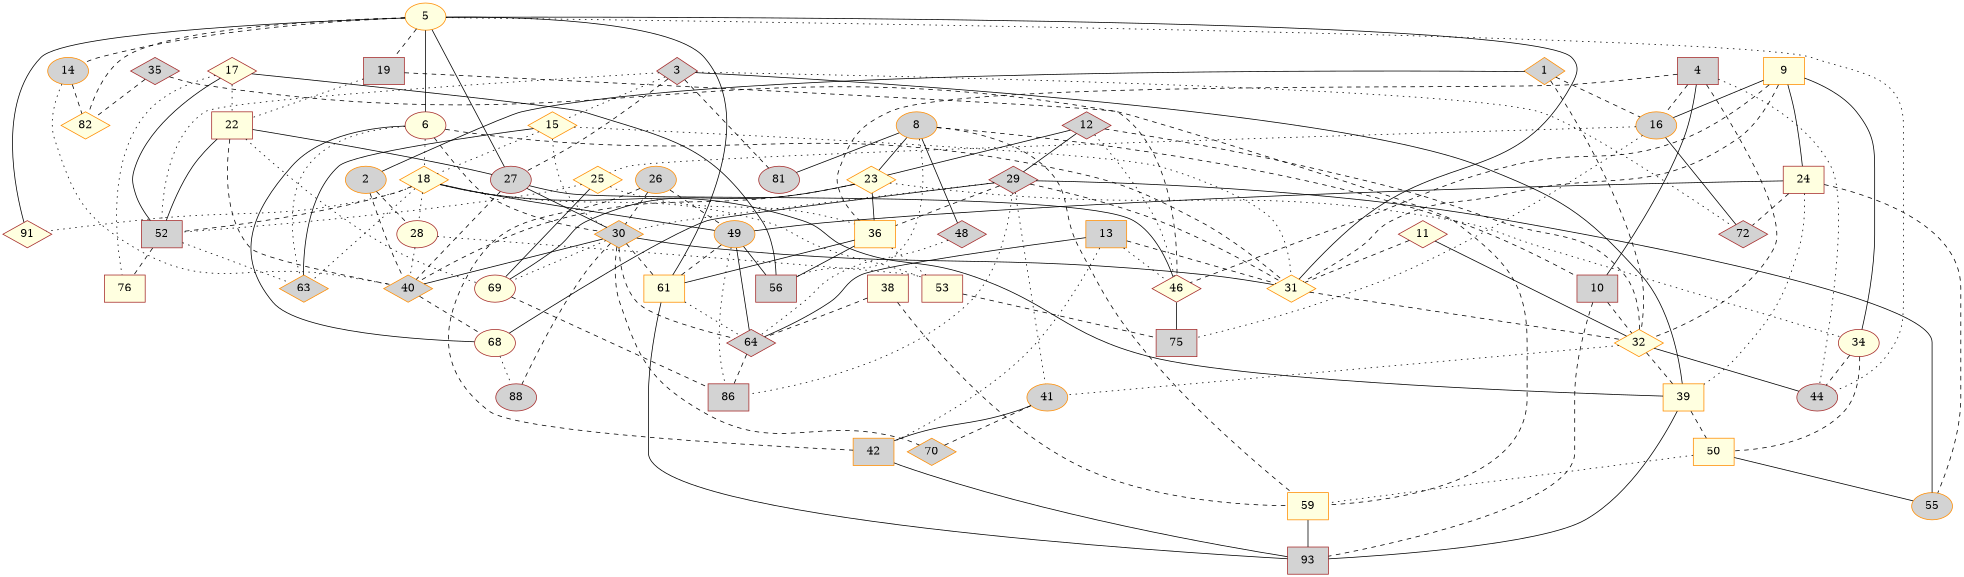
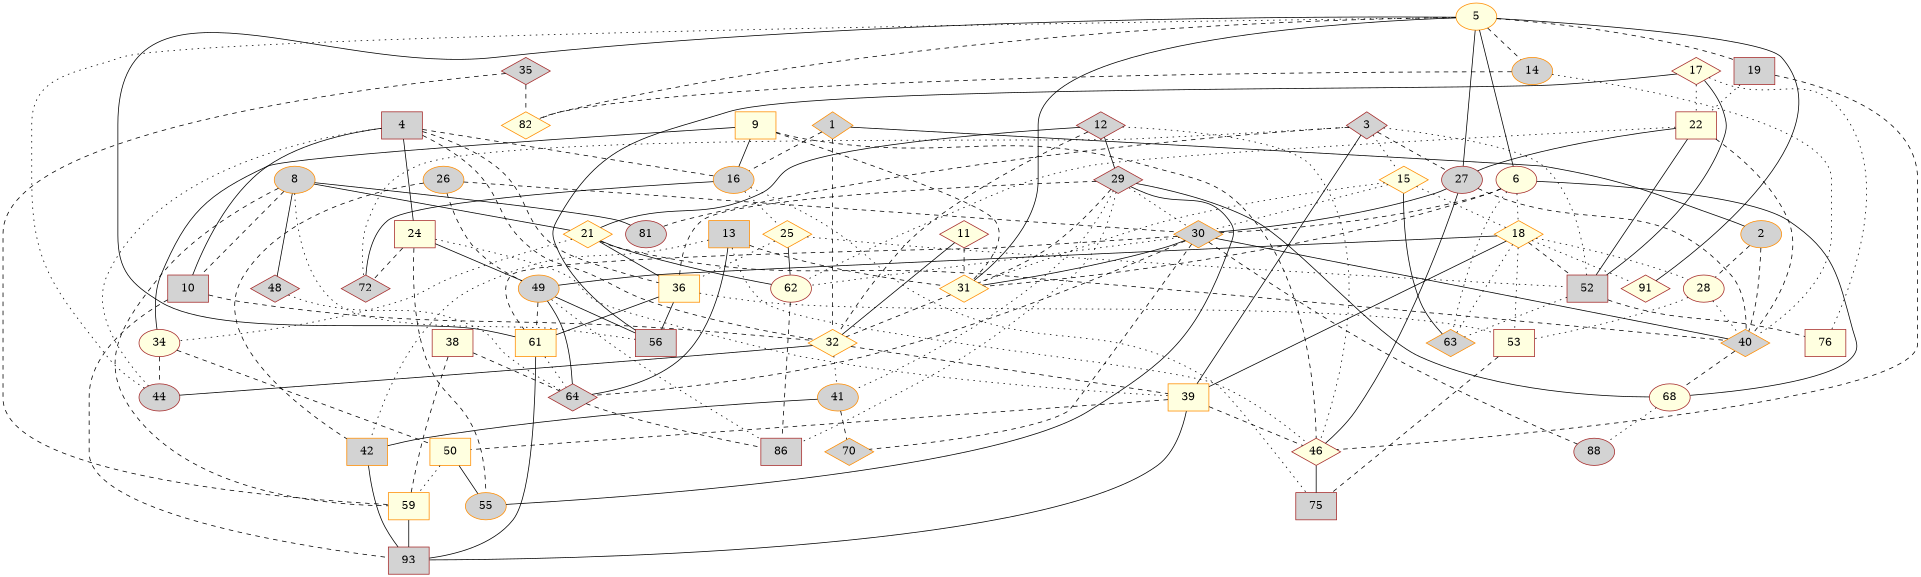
(1796, 117) -> (408, 180)
(871, 180) -> (588, 234)
(495, 289) -> (791, 289)
none -> (1263, 429)
